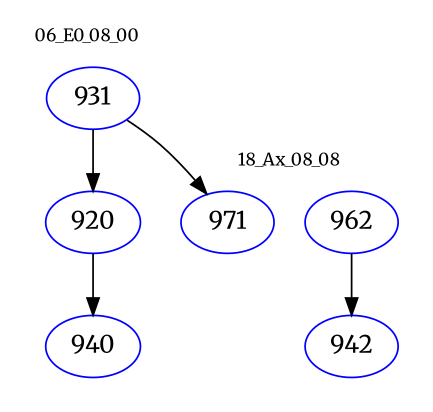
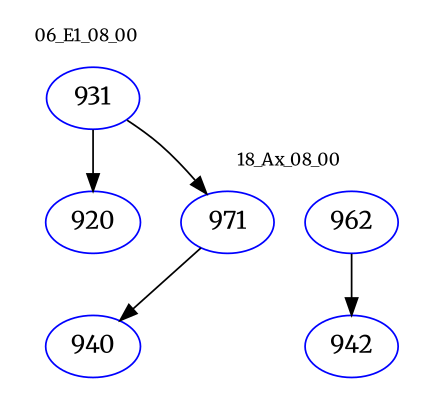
(87, 37) -> (87, 37)
(290, 161) -> (290, 161)
(93, 276) -> (179, 268)
